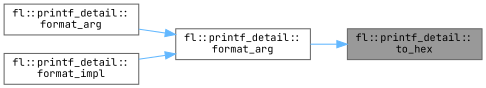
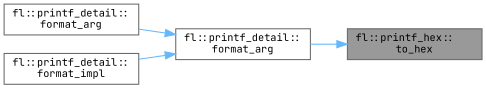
(415, 44) -> (415, 44)
